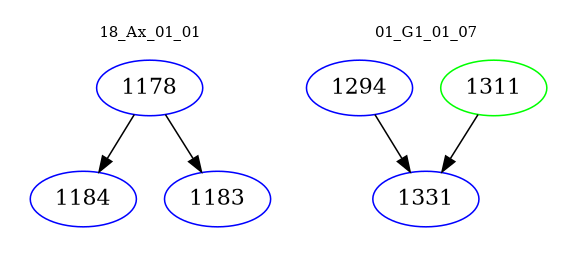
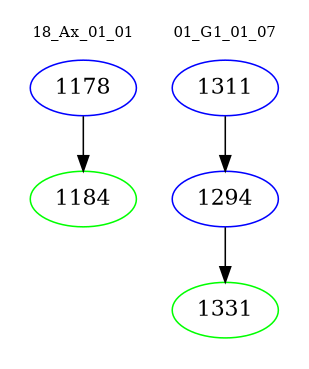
(494, 88) -> (225, 88)
(464, 137) -> (225, 136)
(83, 199) -> (83, 199)
(218, 199) -> none
(426, 199) -> (225, 310)
